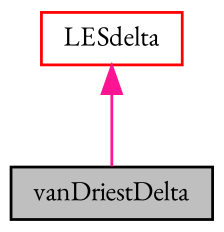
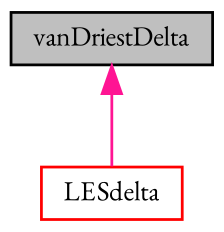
(112, 130) -> (112, 130)
